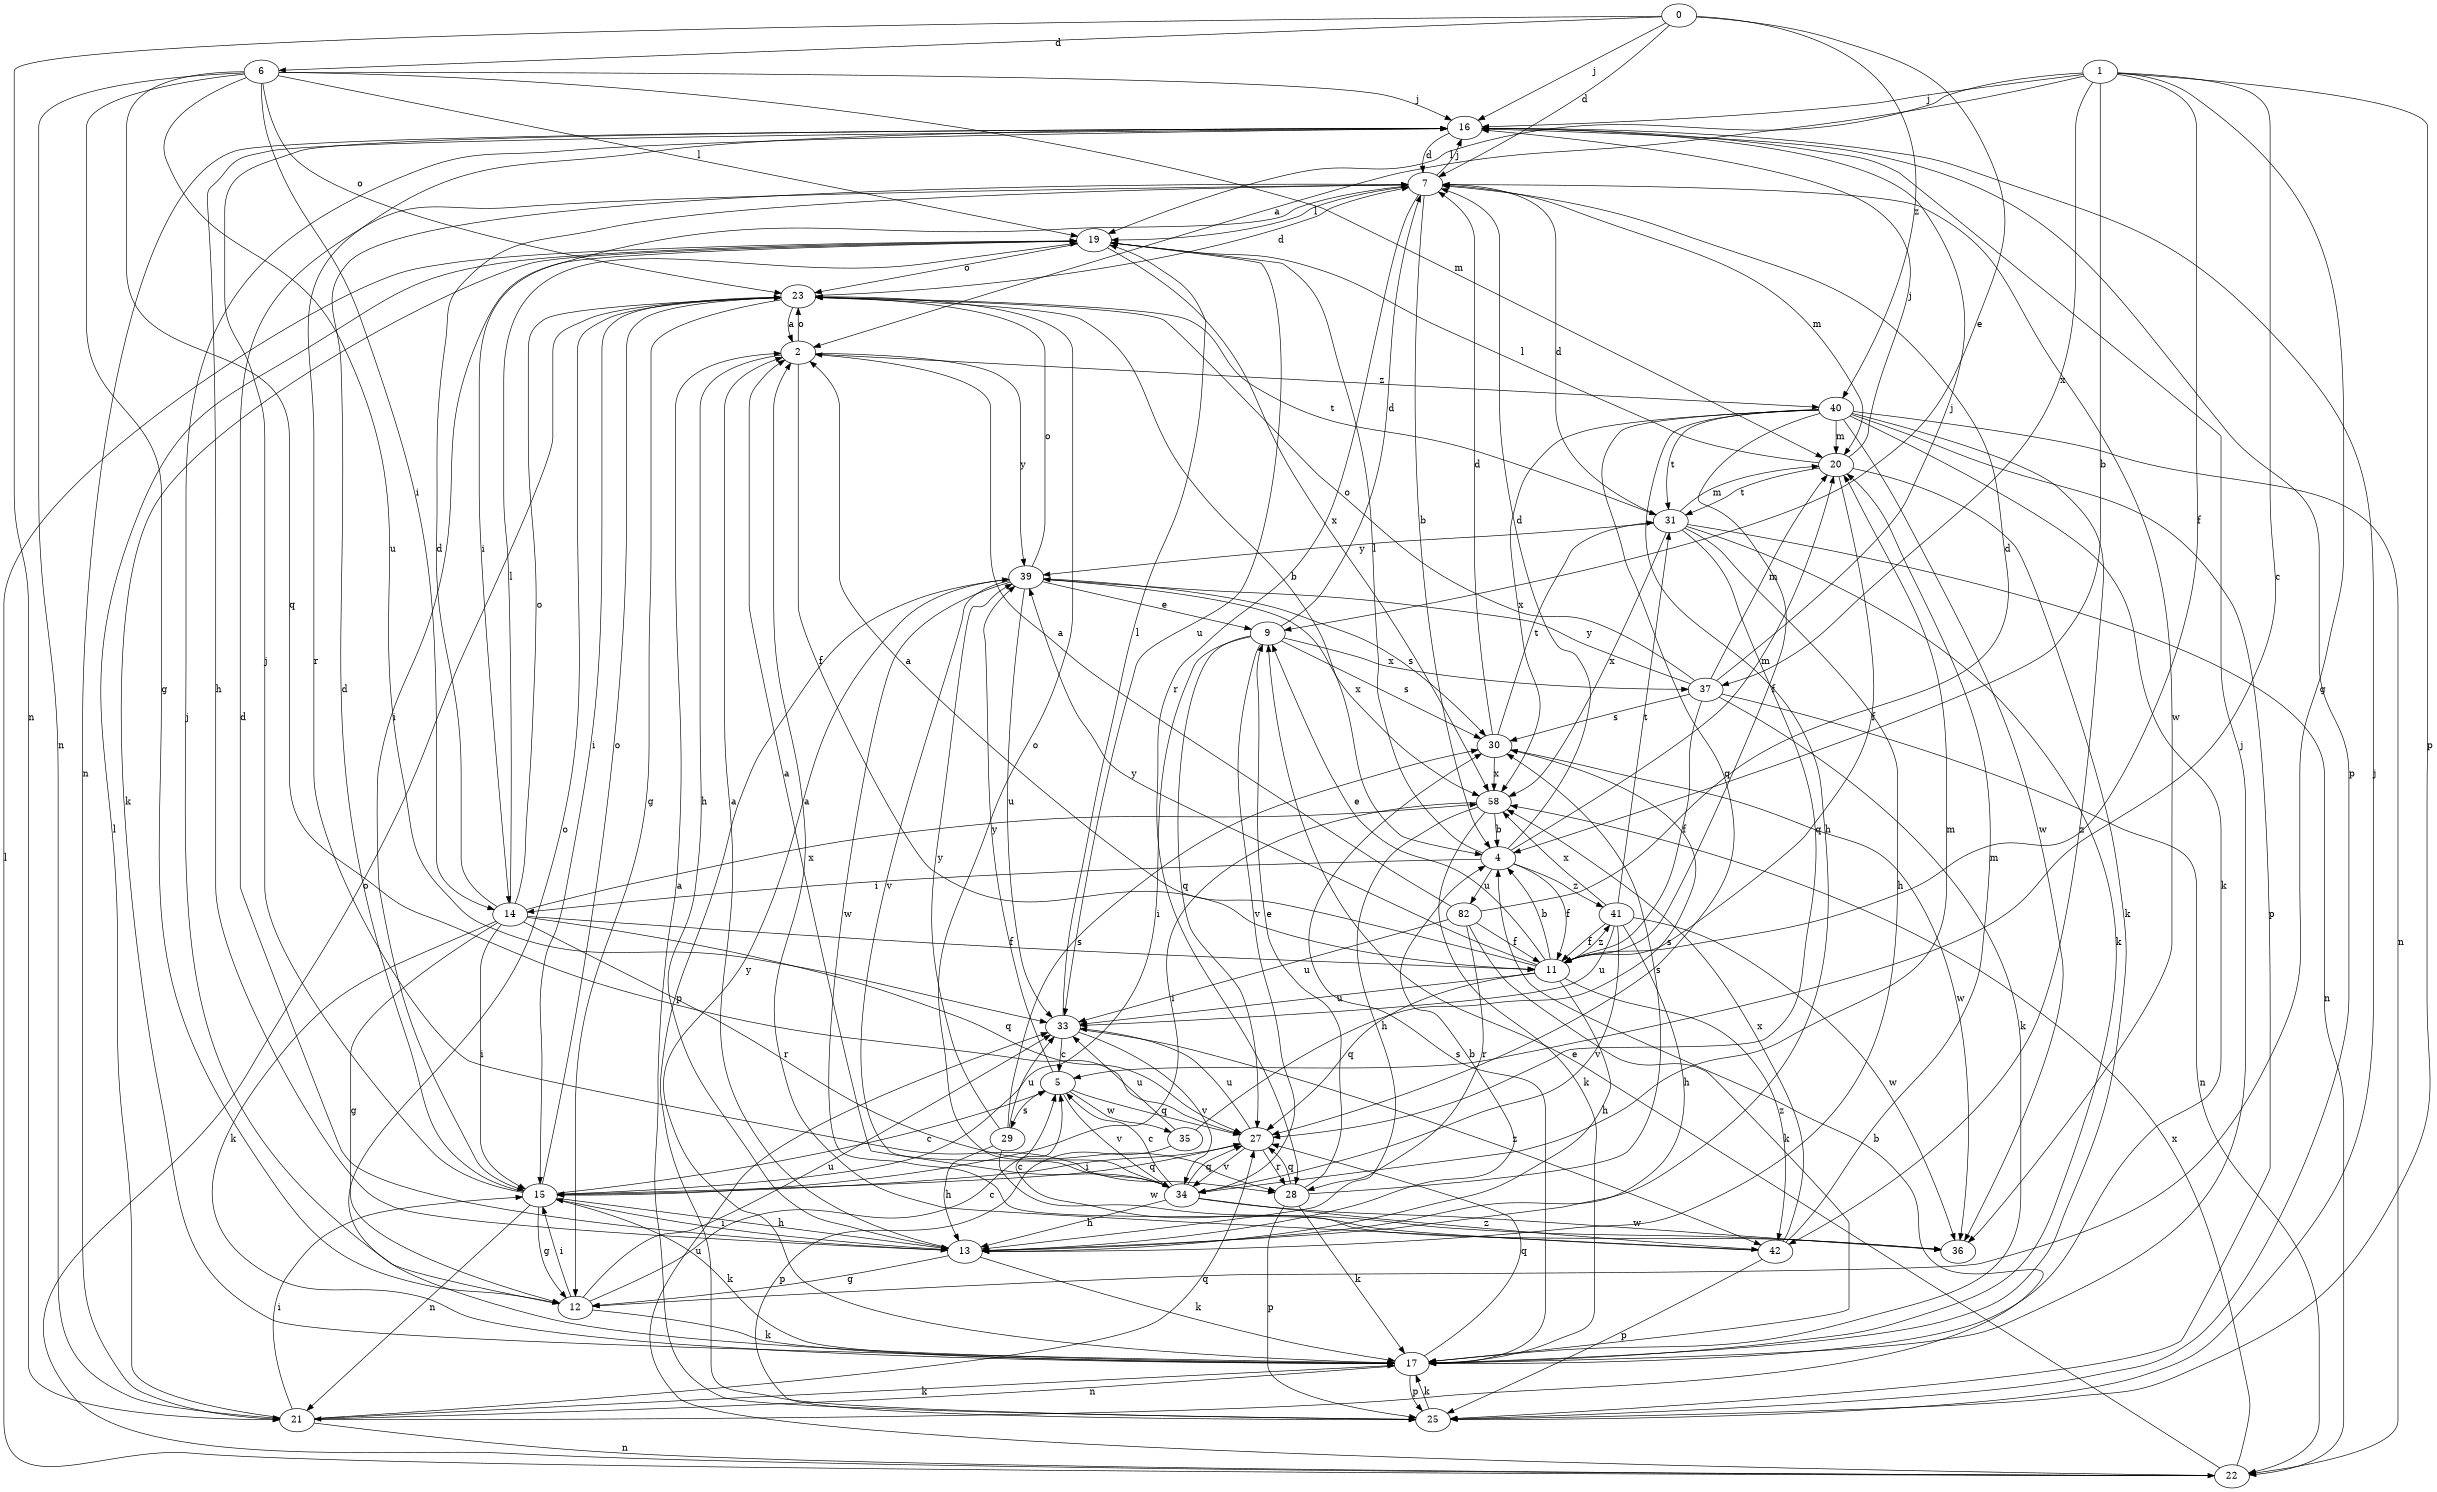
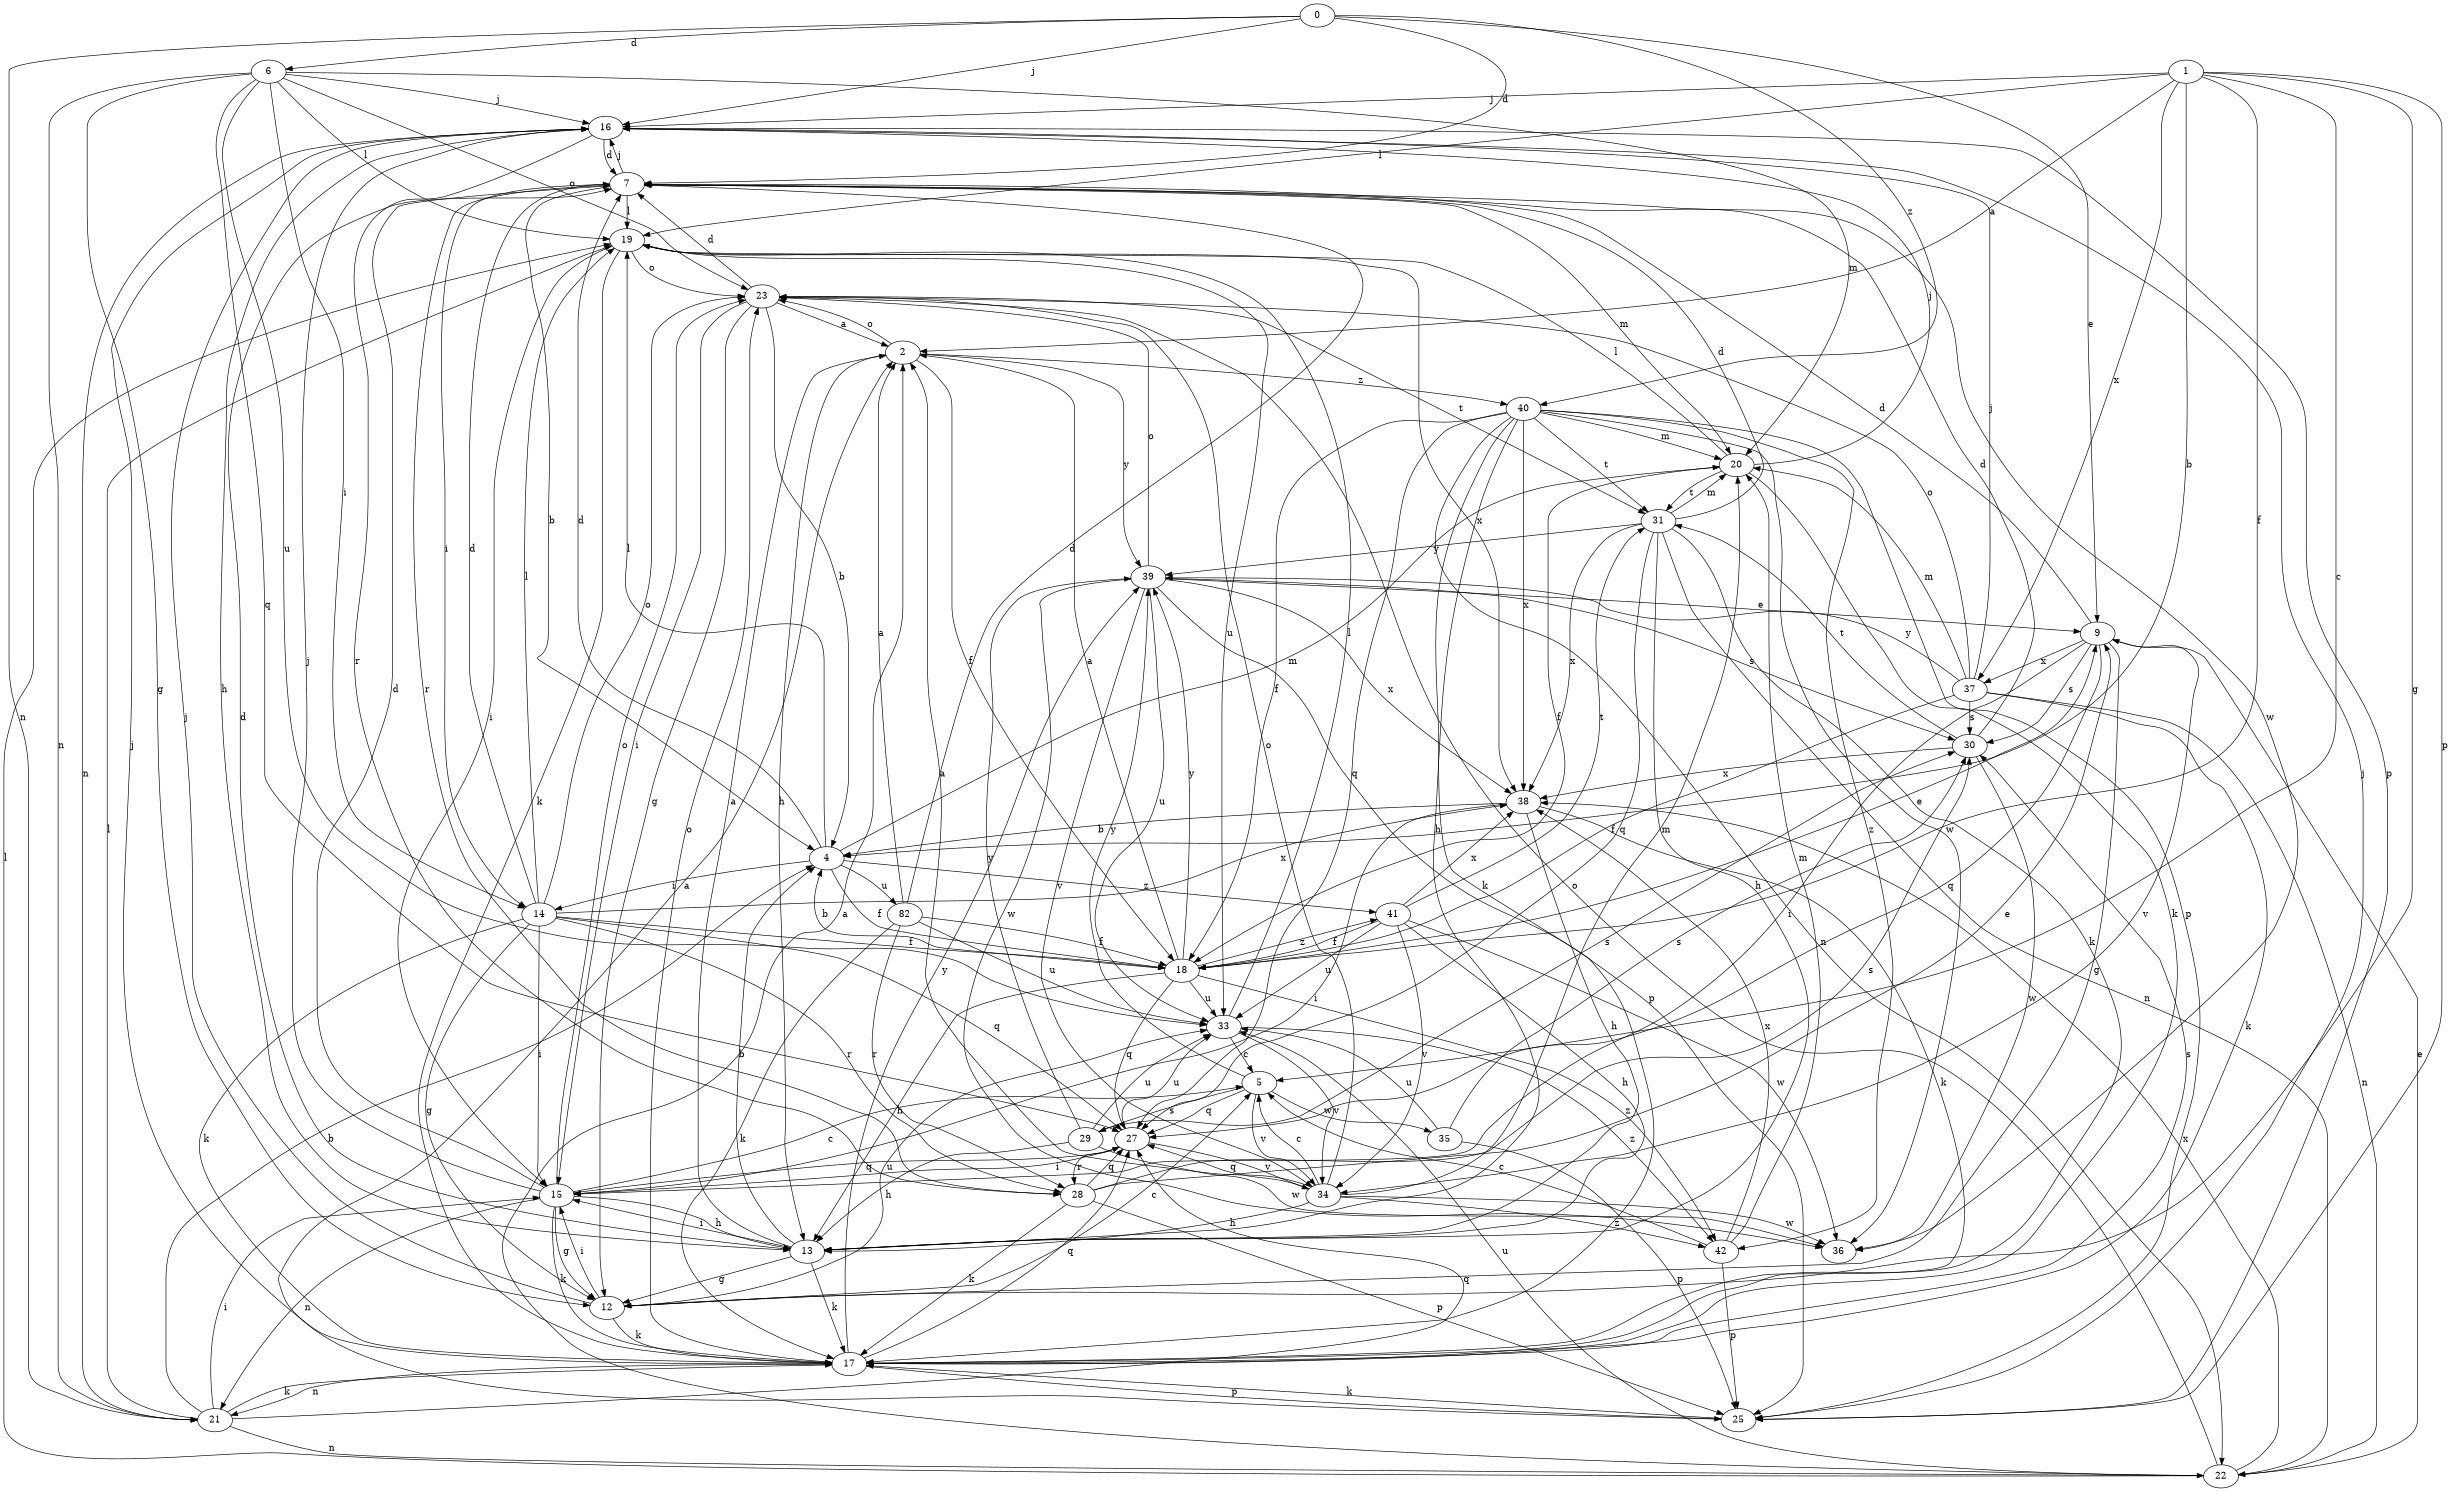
(1494, 802) -> (1524, 802)
(1552, 971) -> (1182, 971)
(886, 1191) -> (864, 1411)
none -> (1606, 1272)
